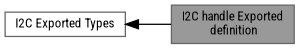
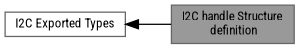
(233, 24) -> (233, 24)
